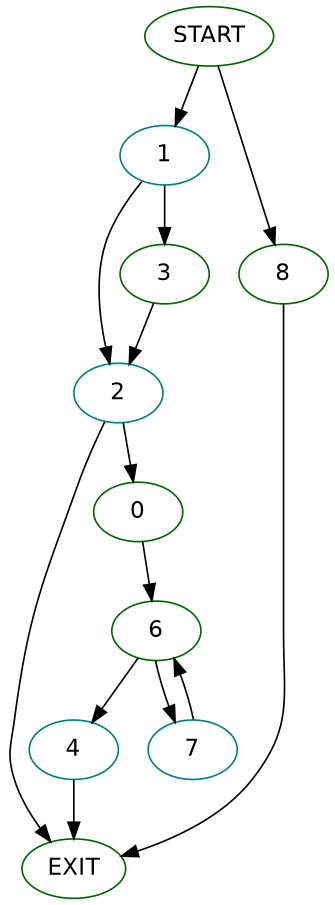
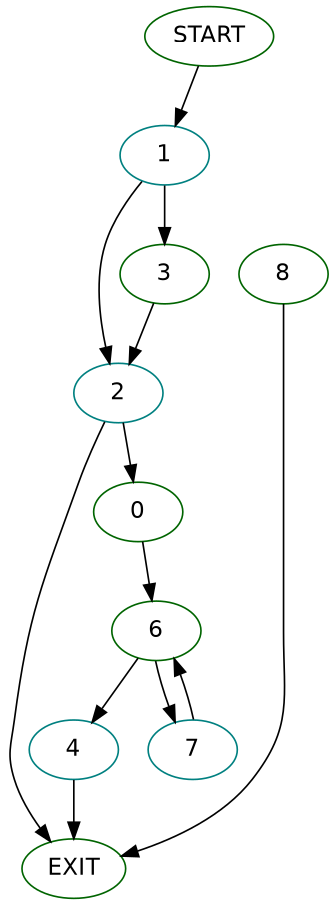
(244, 147) -> none
